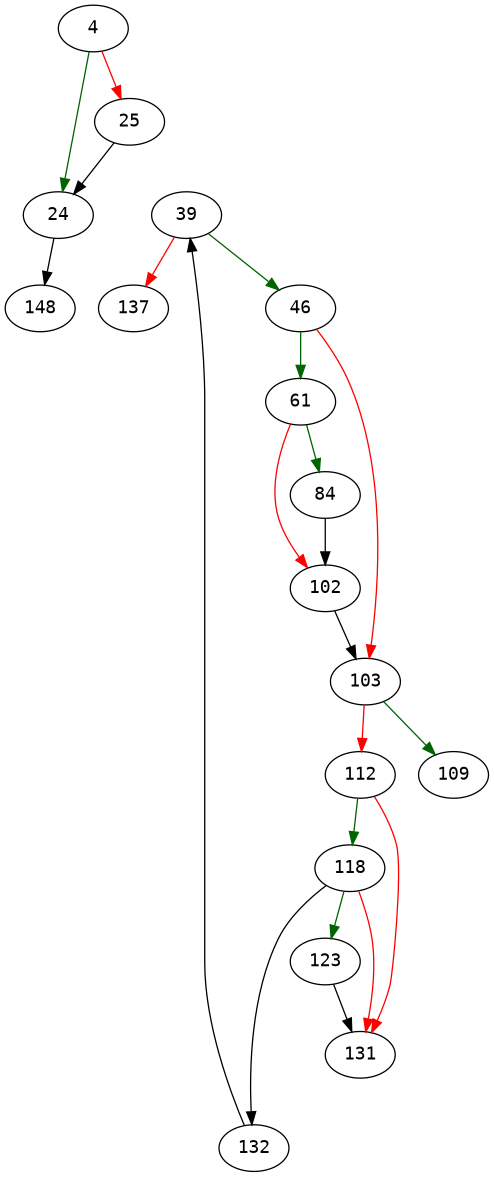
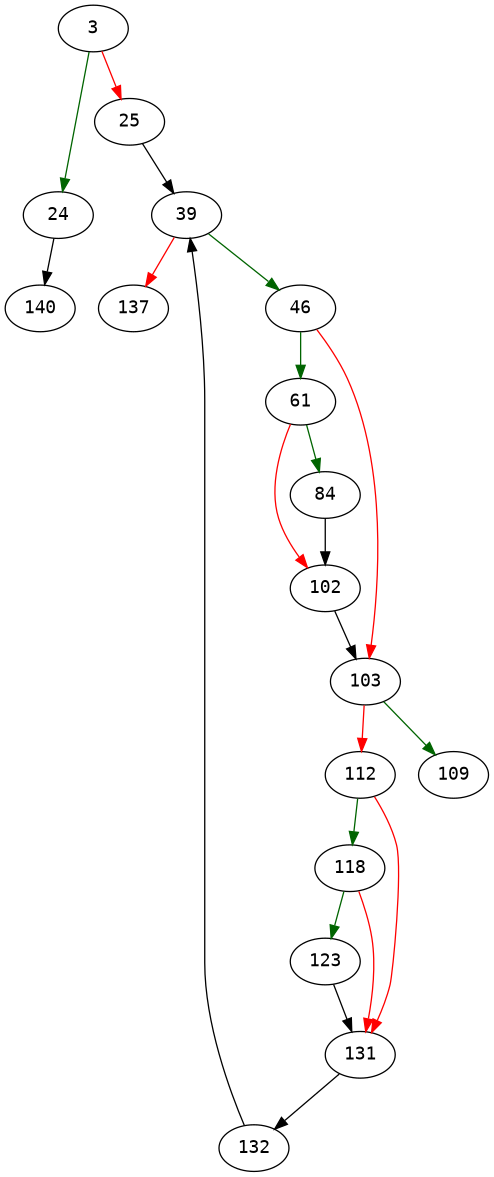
(93, 29) -> (93, 29)
(98, 163) -> (155, 163)
(40, 308) -> (40, 308)
(261, 988) -> (312, 1097)
